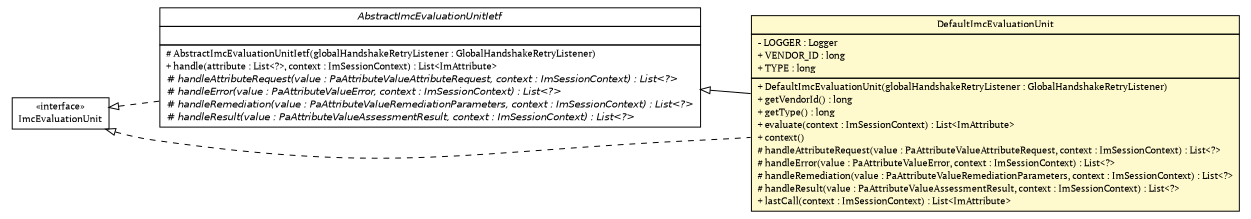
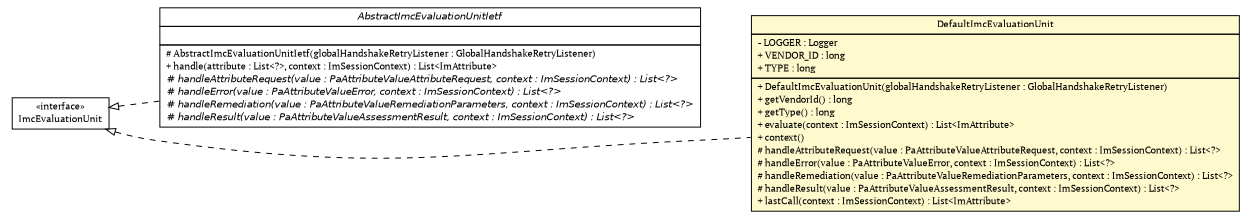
(730, 92) -> none
